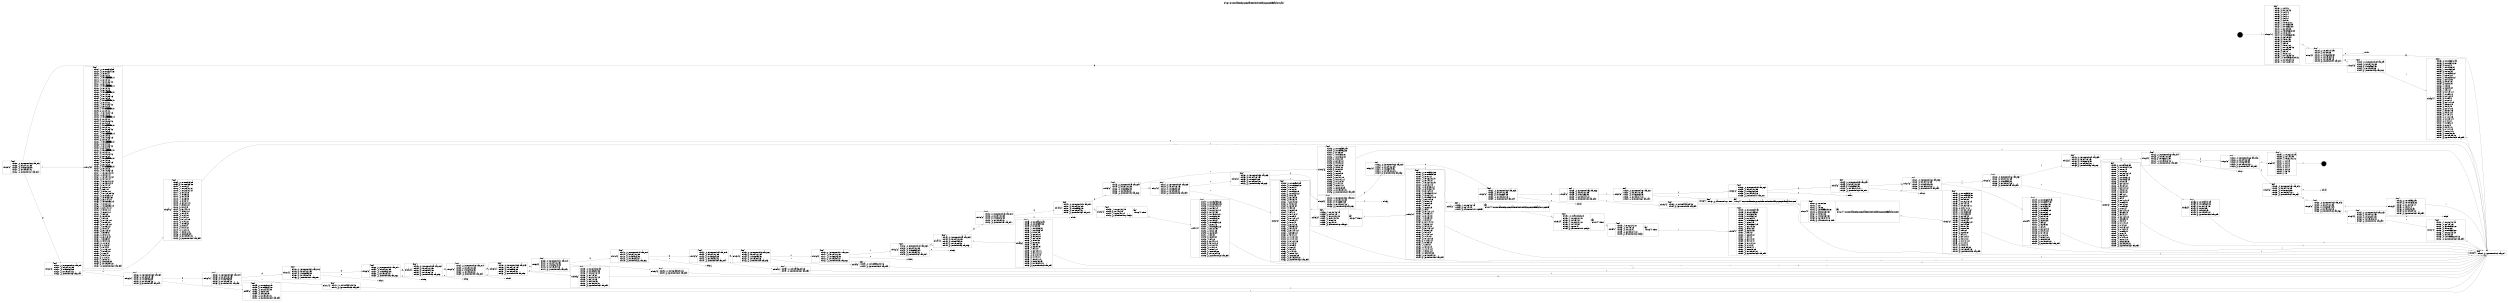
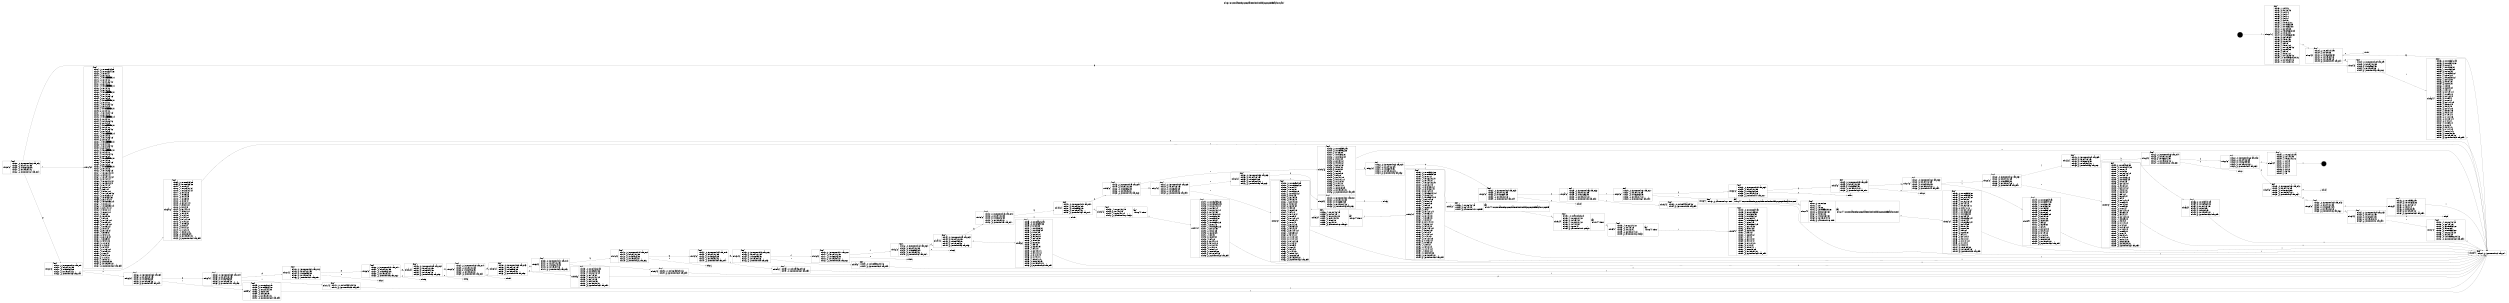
(1370, 189) -> (1361, 169)
